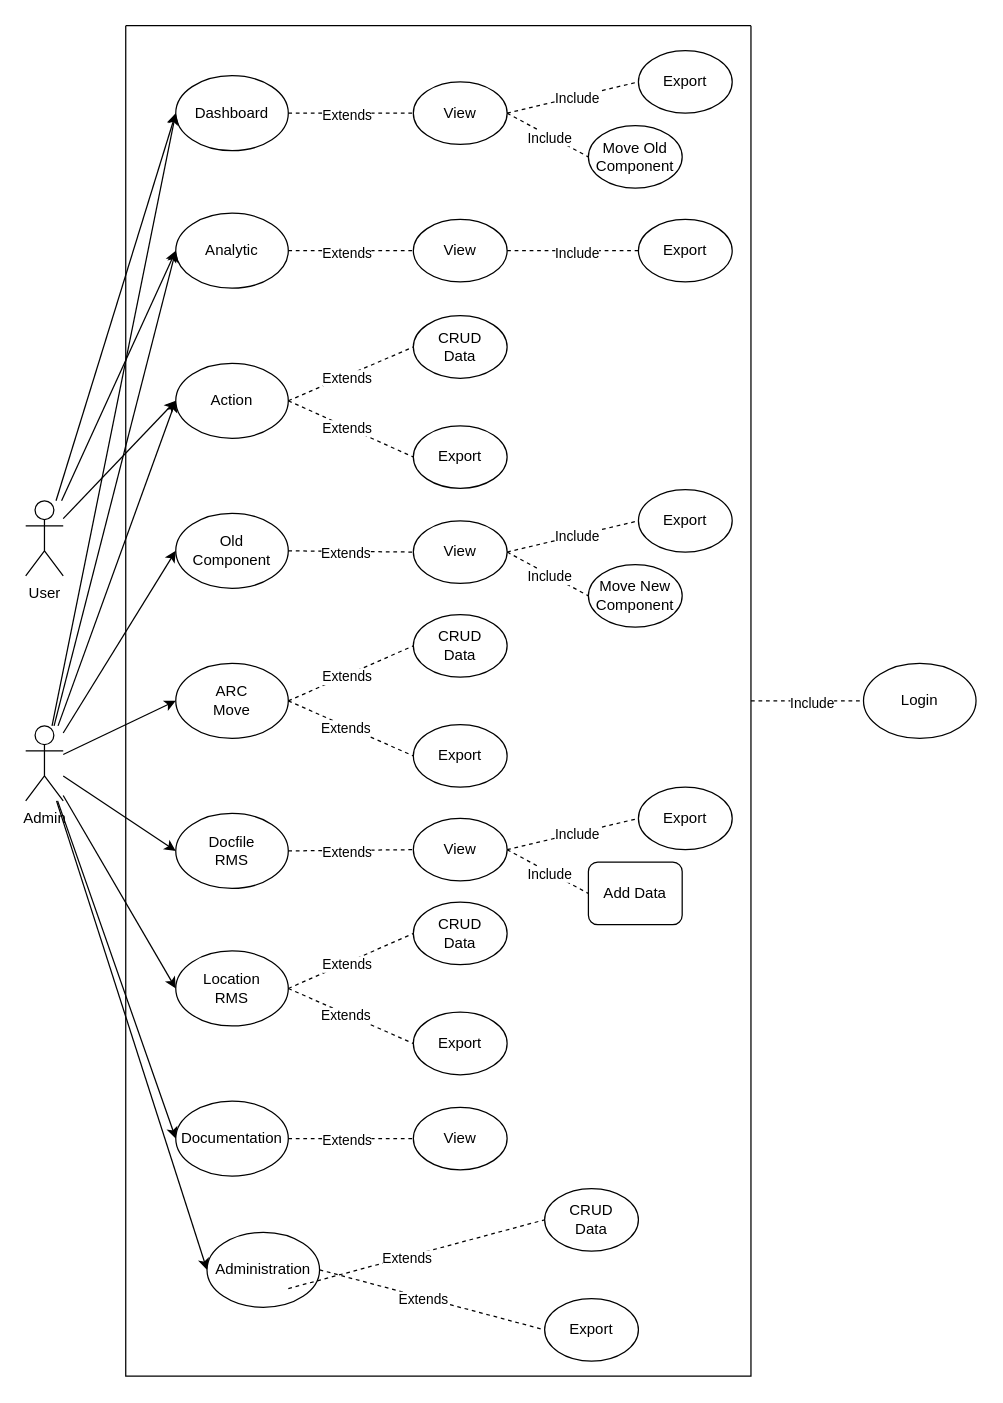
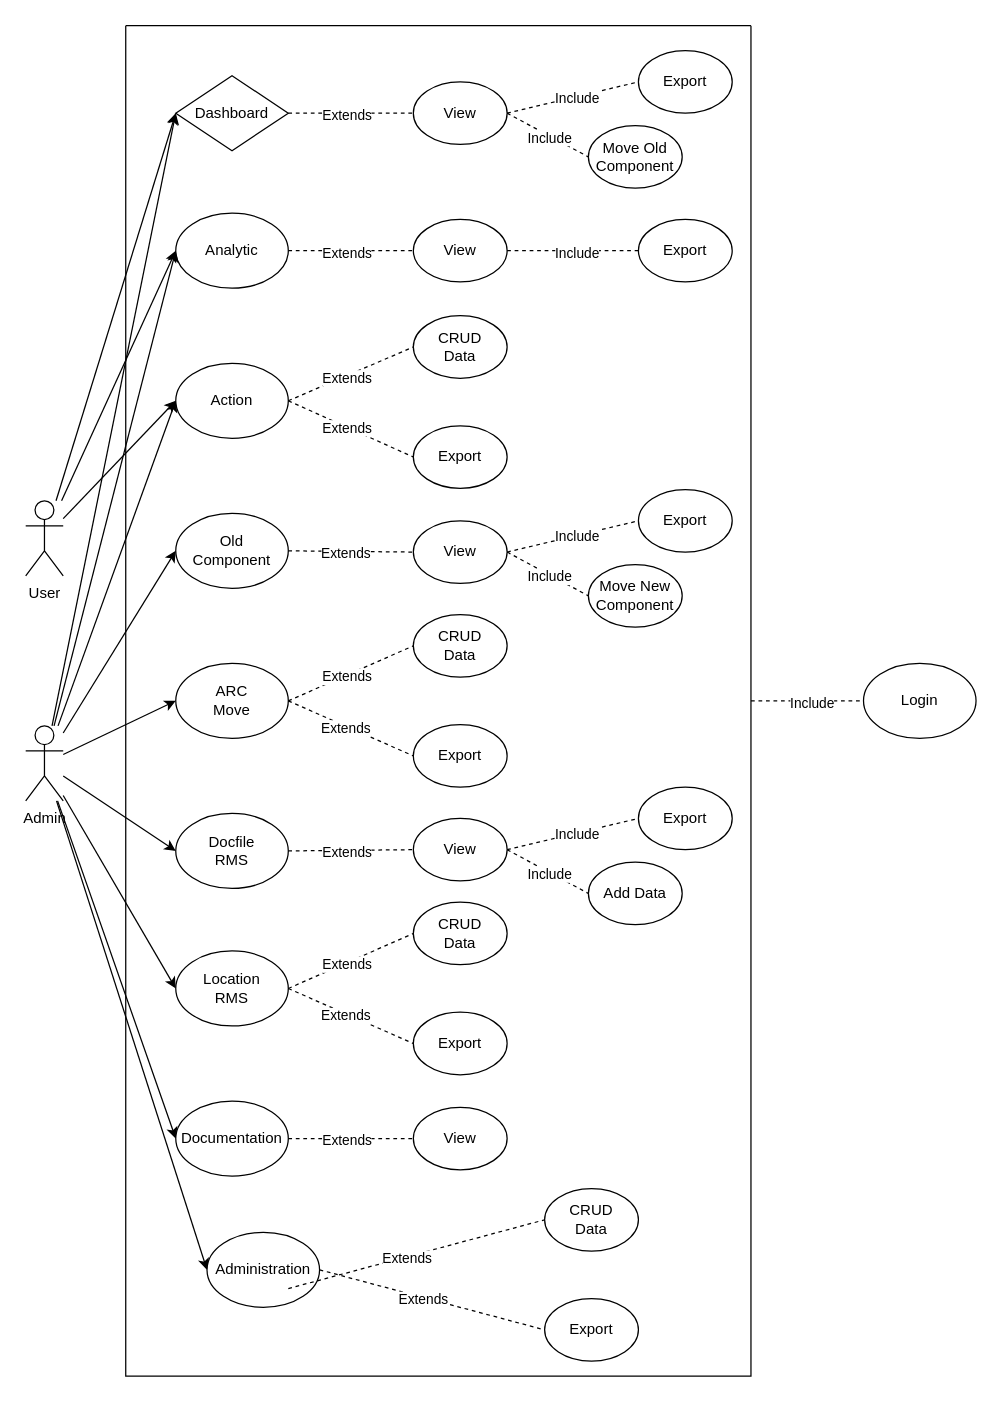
(232, 113) -> (232, 113)
(635, 893) -> (635, 893)
